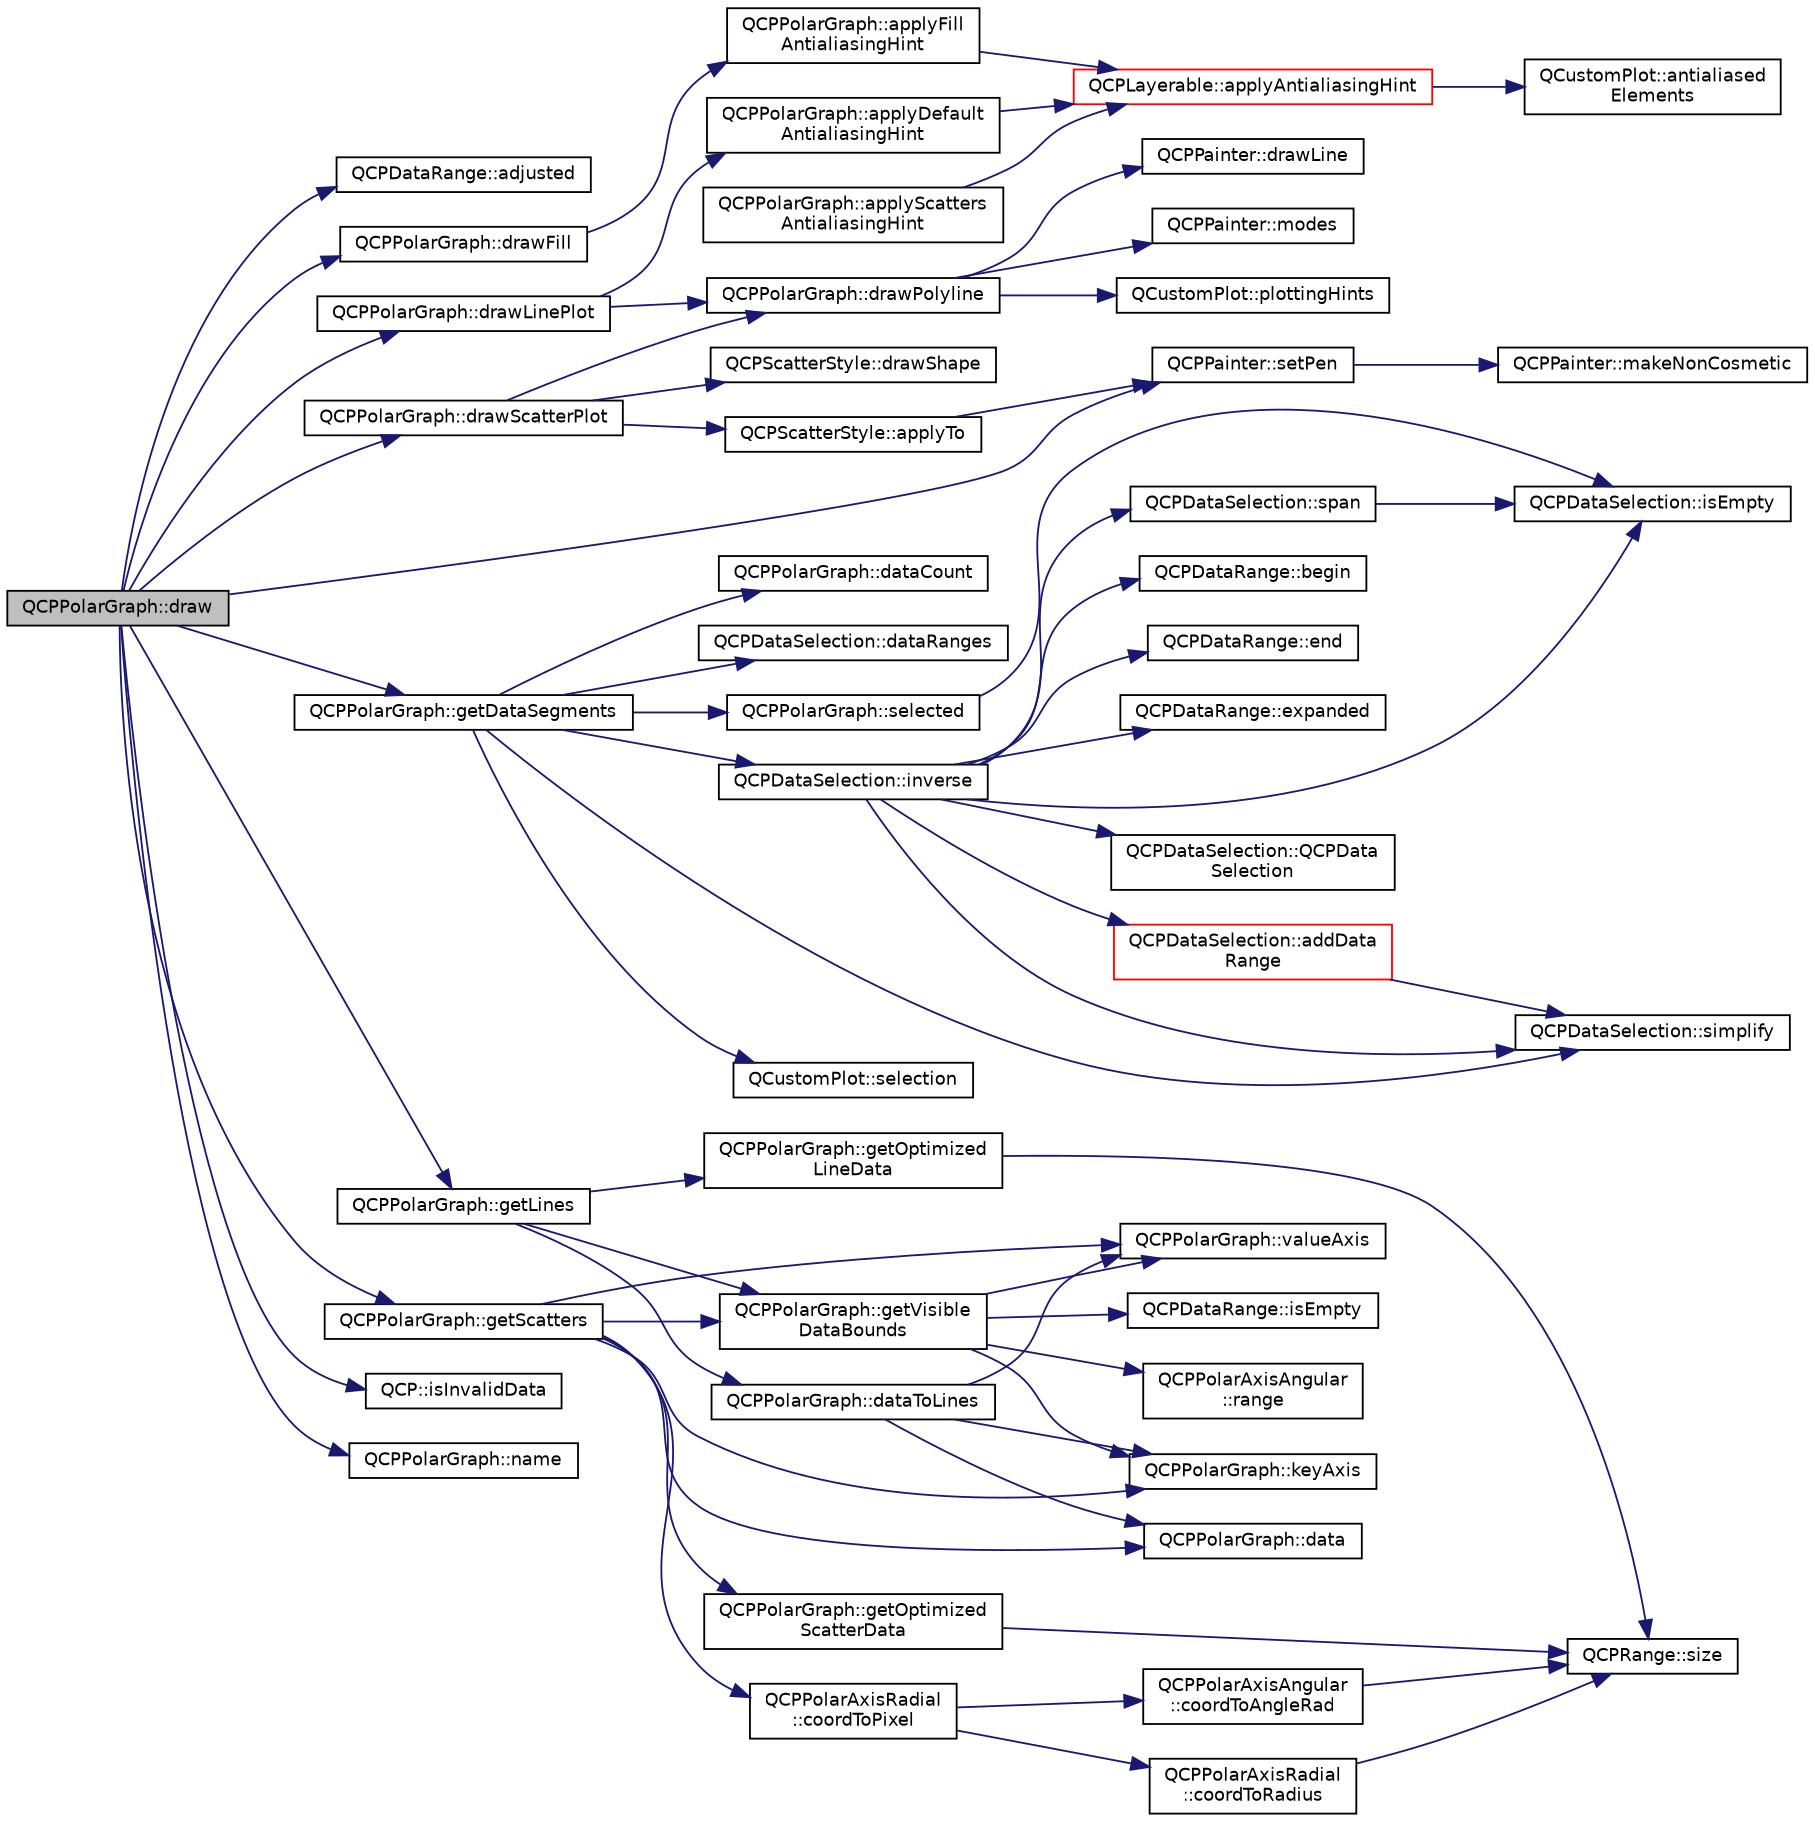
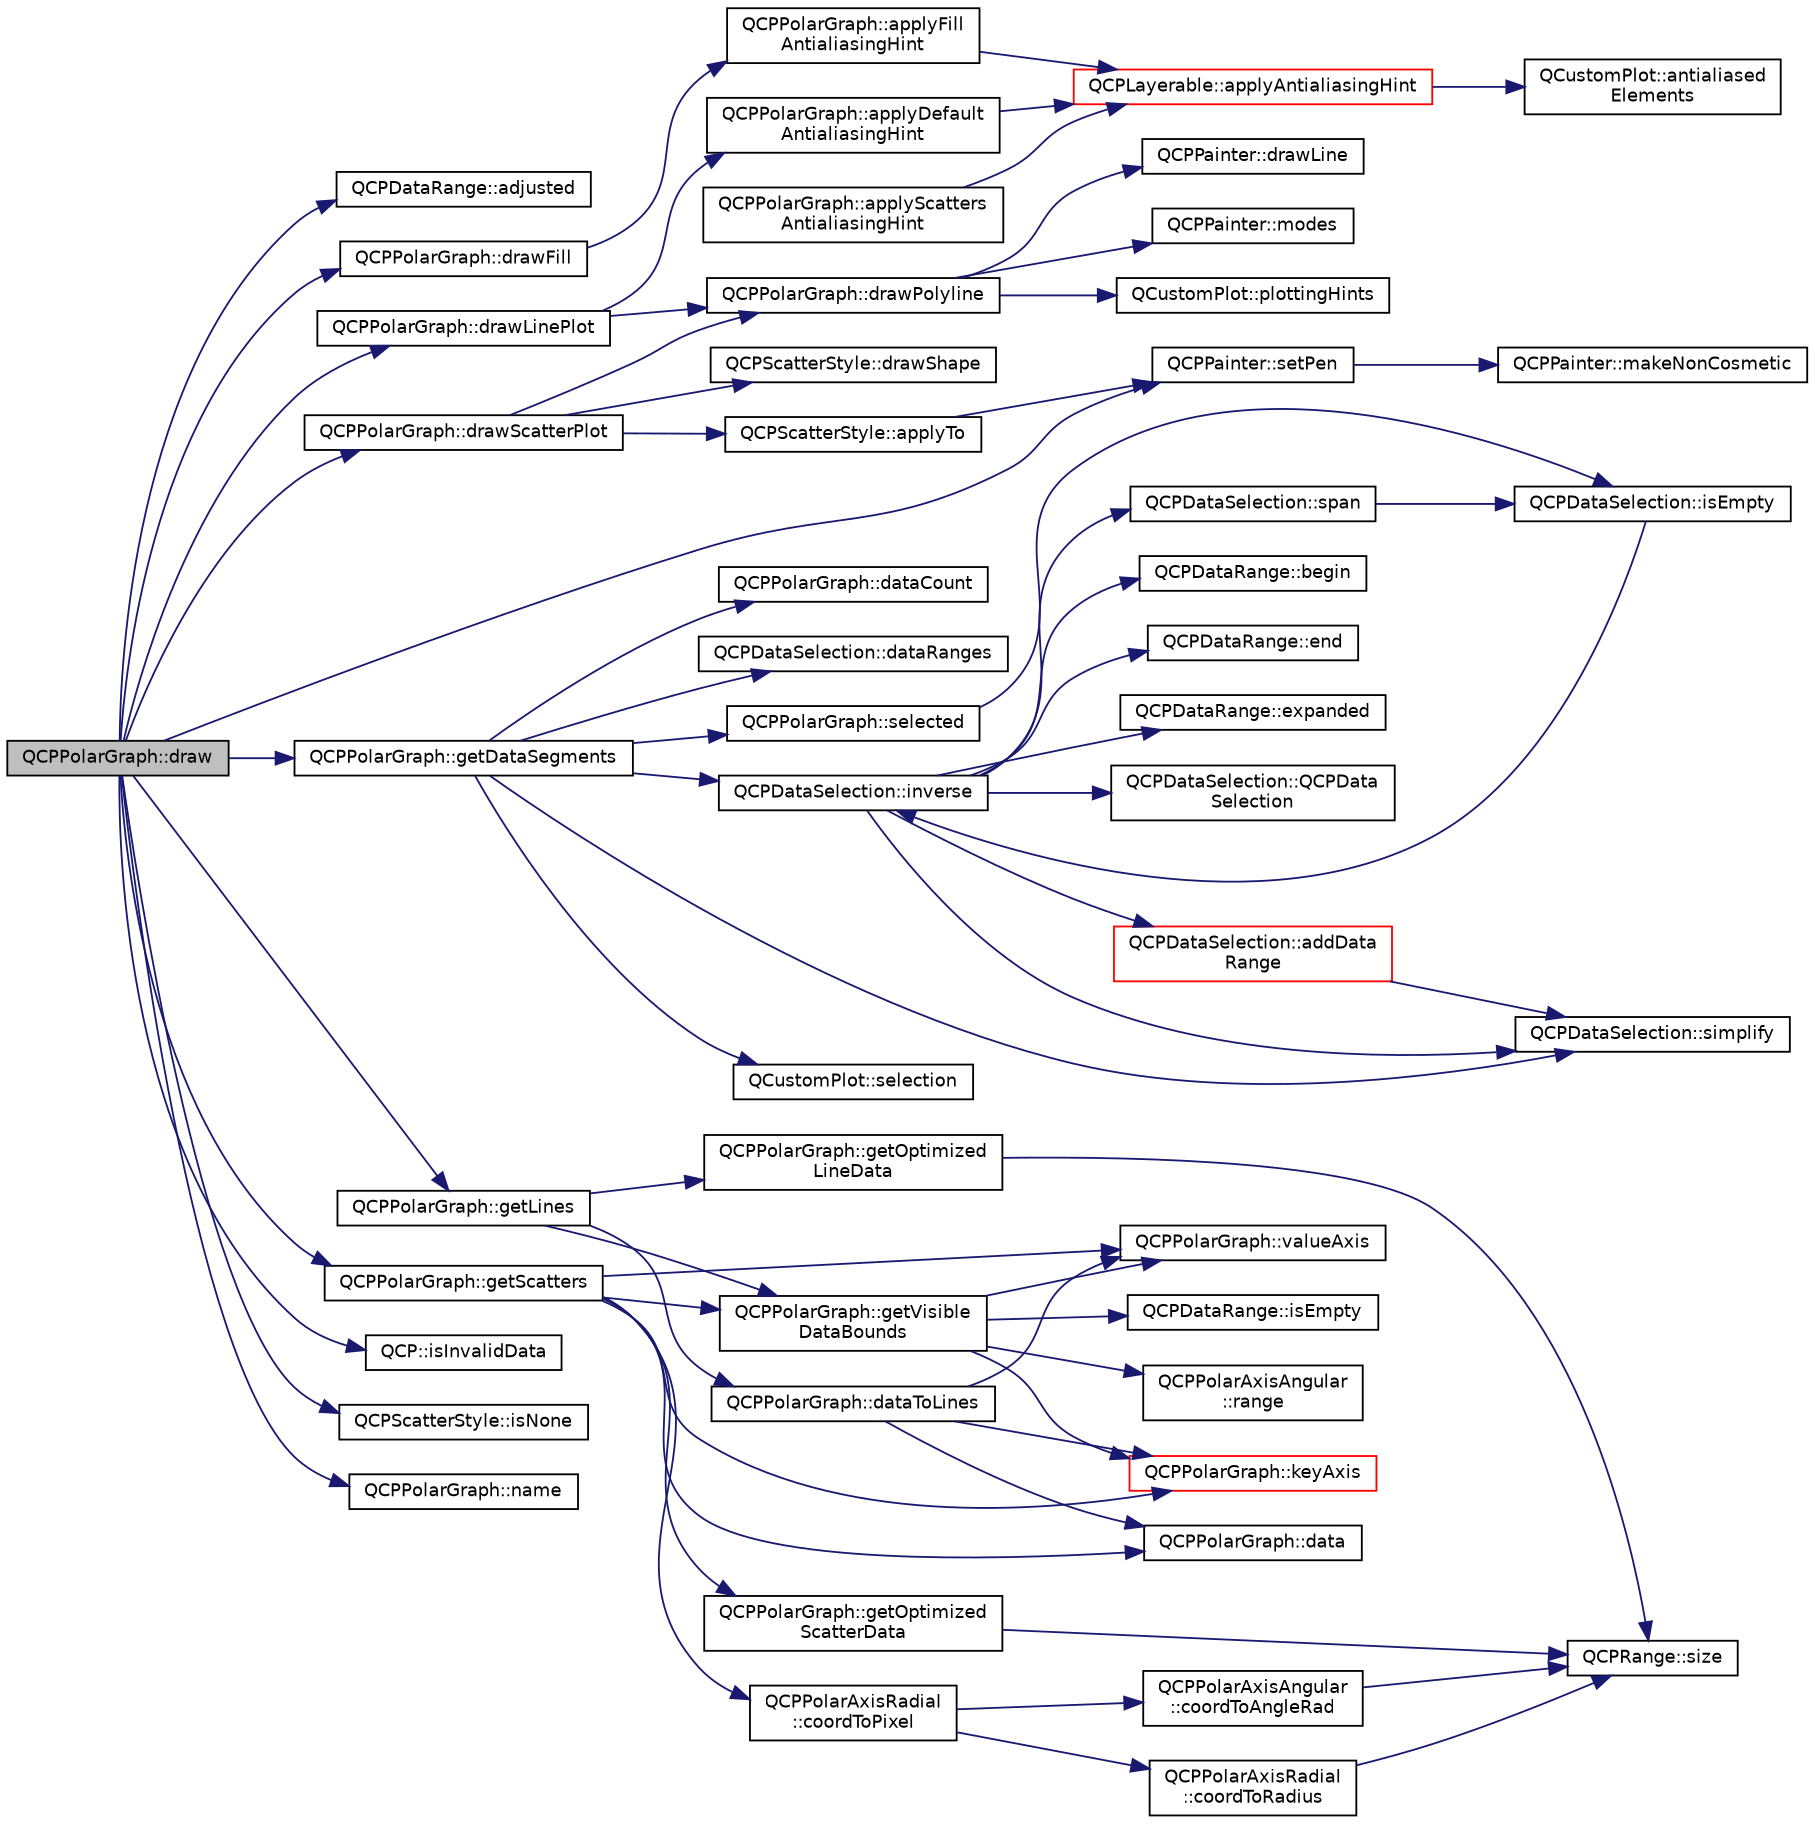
(1348, 778) -> (1366, 864)
none -> (464, 1422)
(1253, 1472) -> (1253, 1473)
